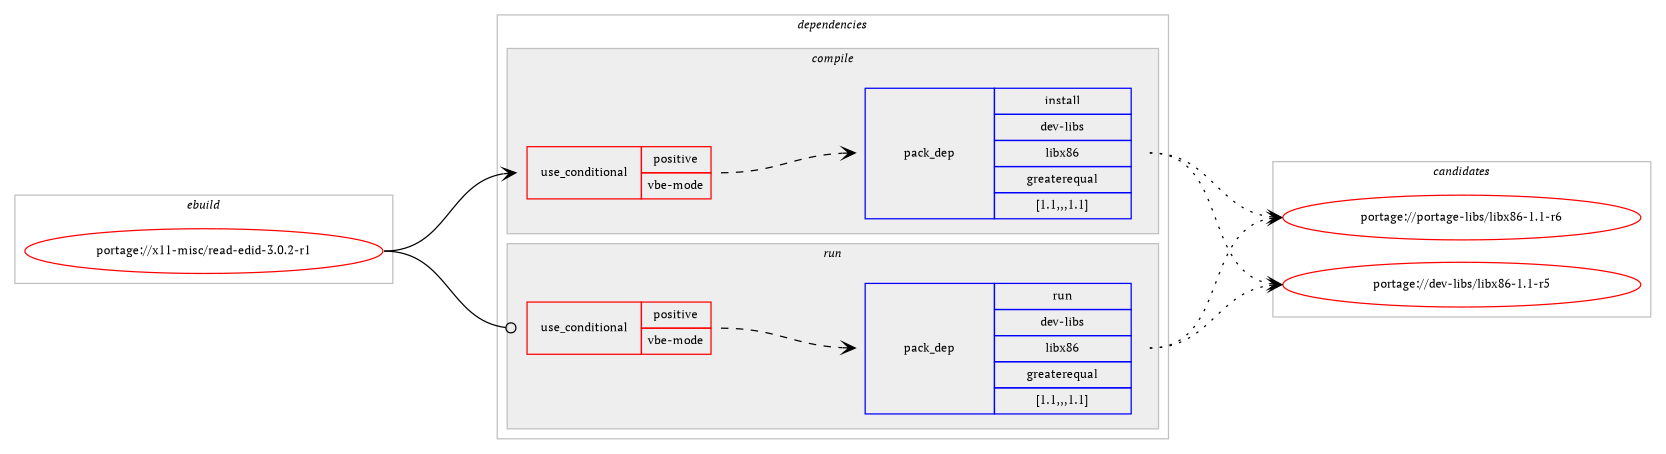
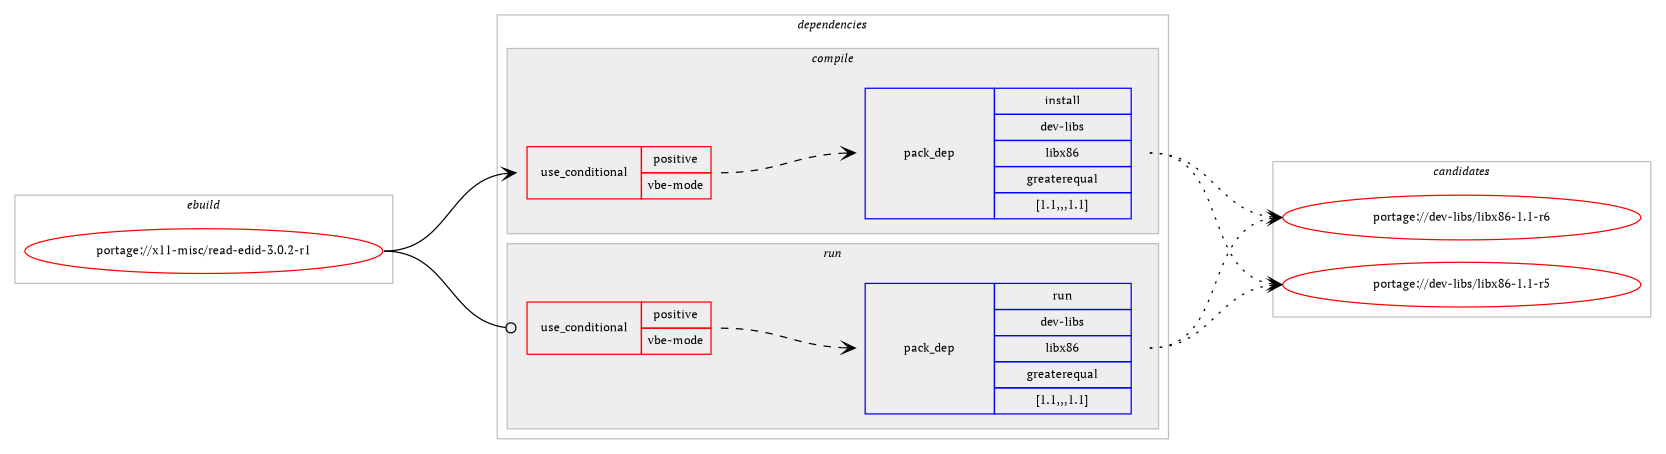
(1462, 218) -> (1462, 218)
